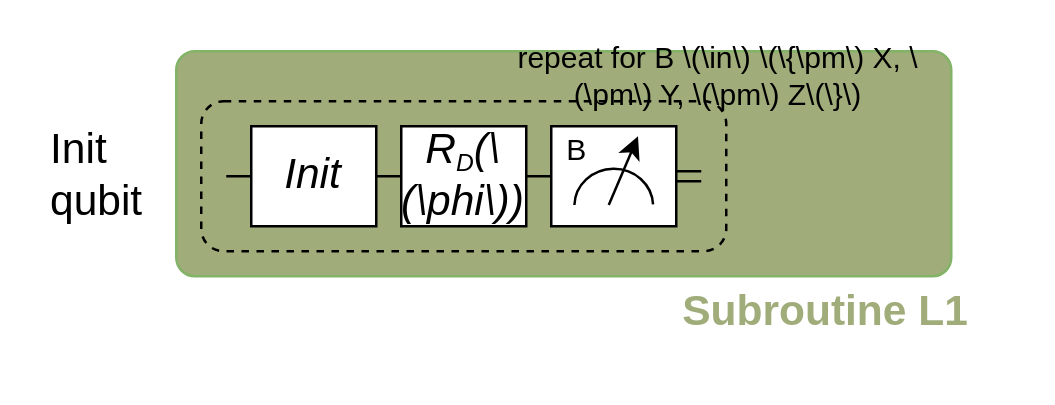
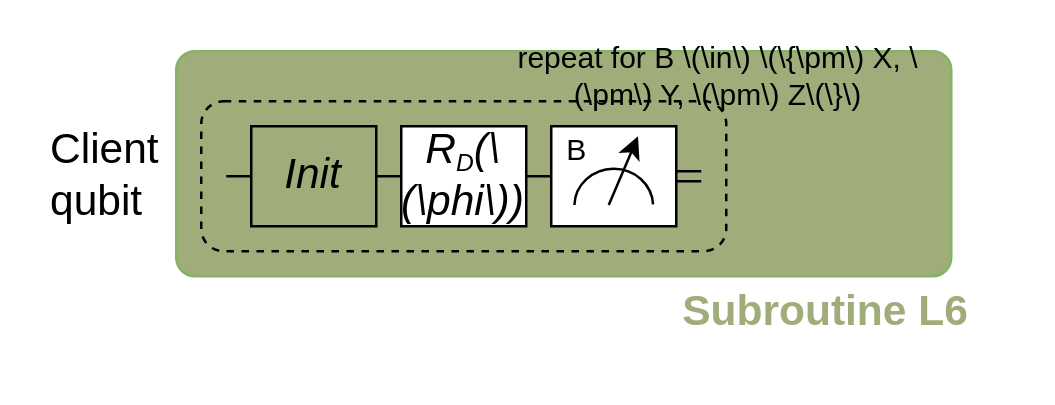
(116, 176) -> (116, 176)
(314, 176) -> (314, 176)
(826, 314) -> (826, 314)
